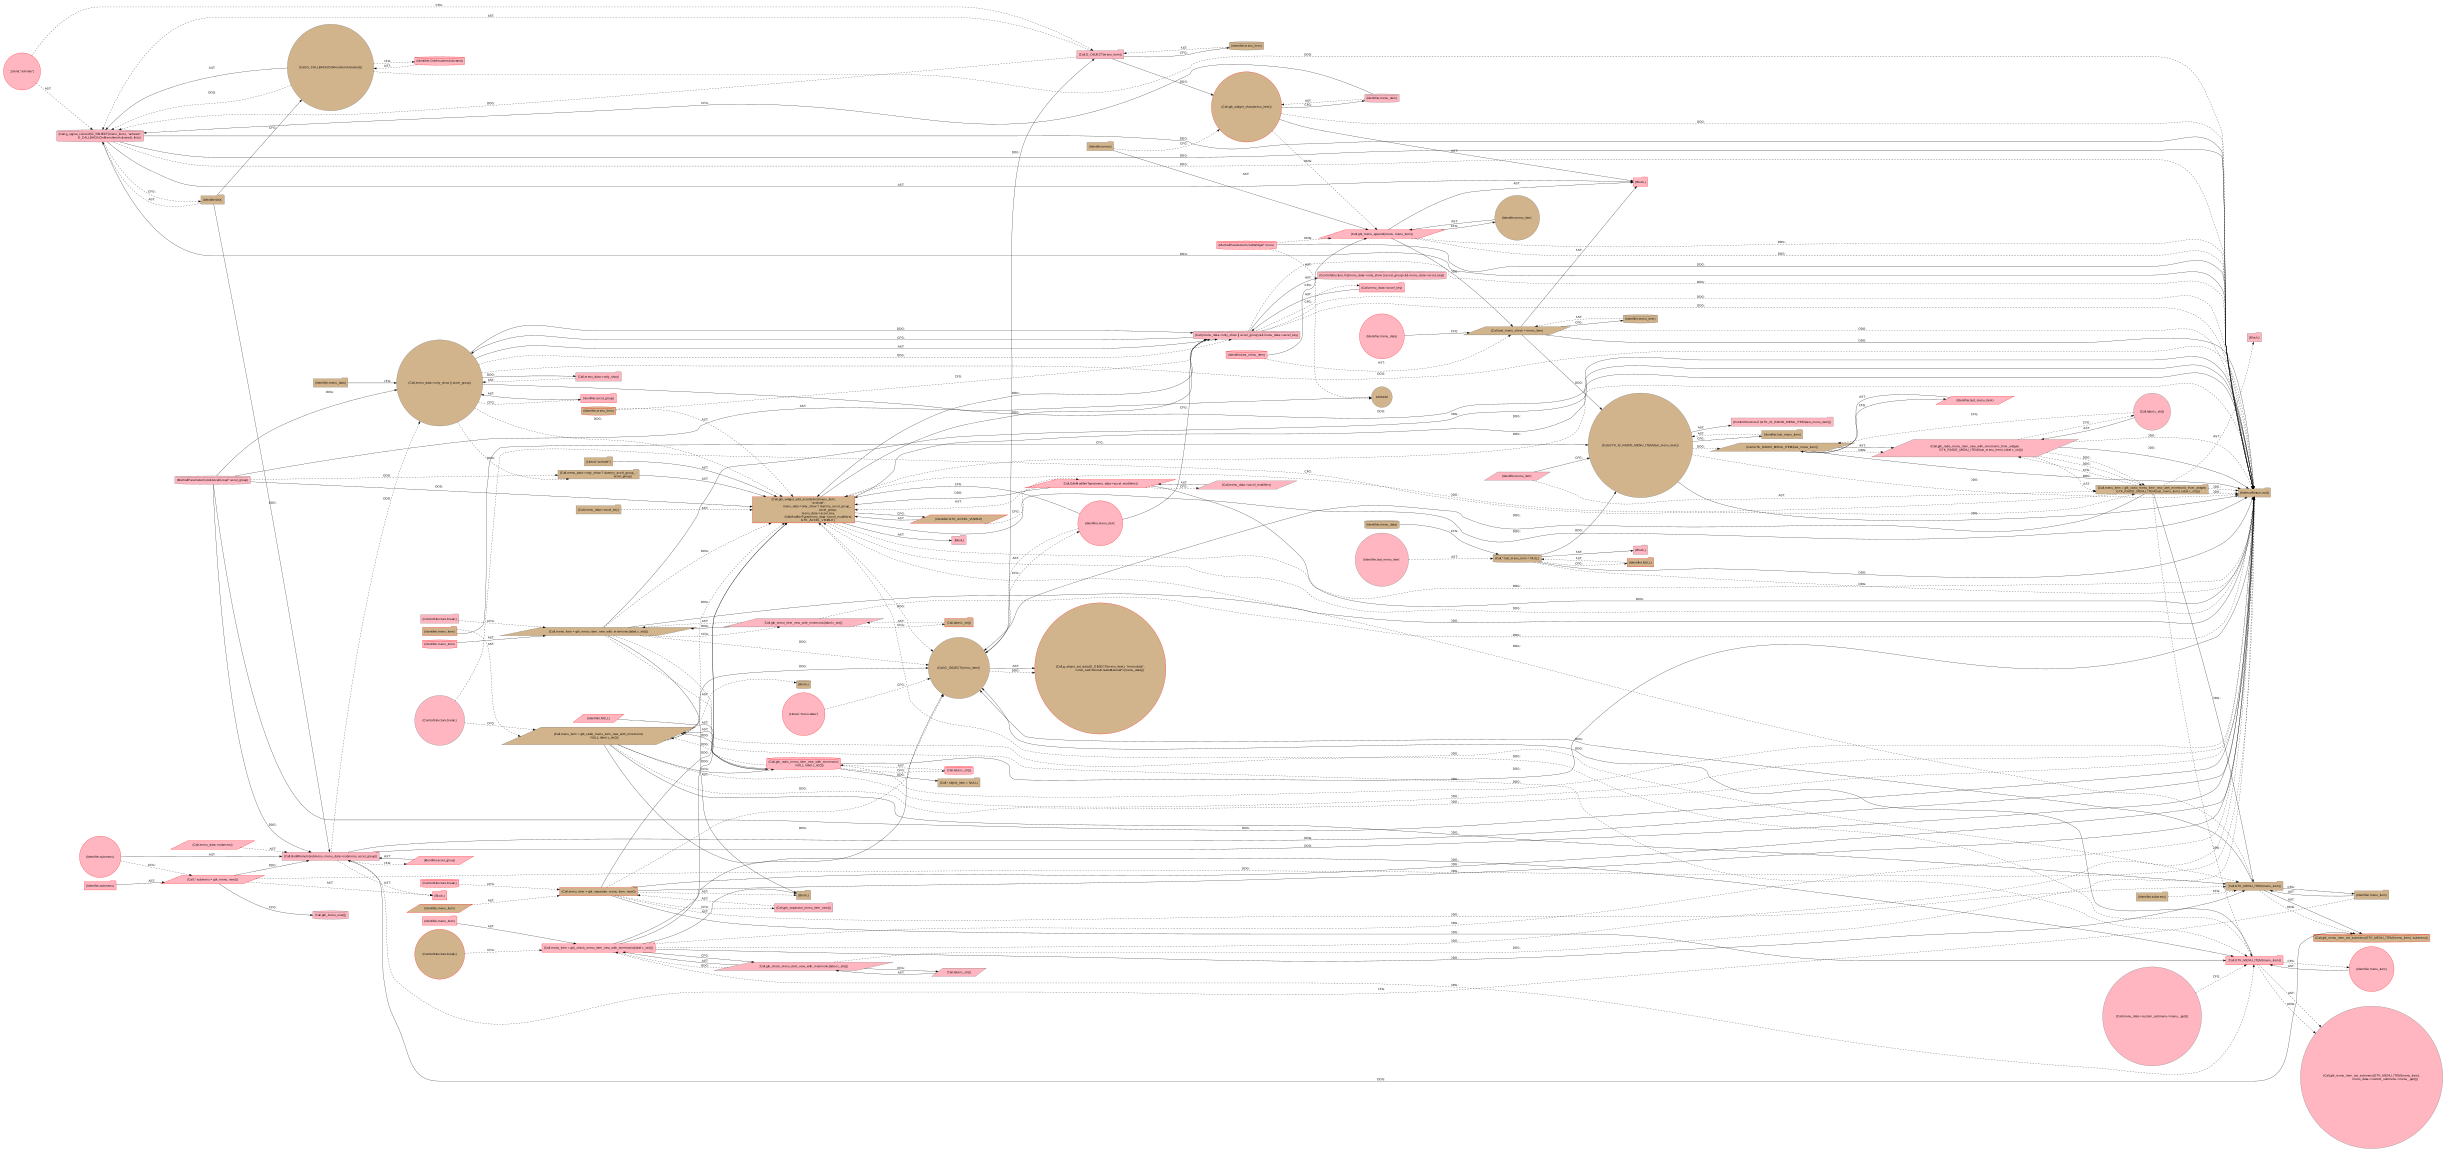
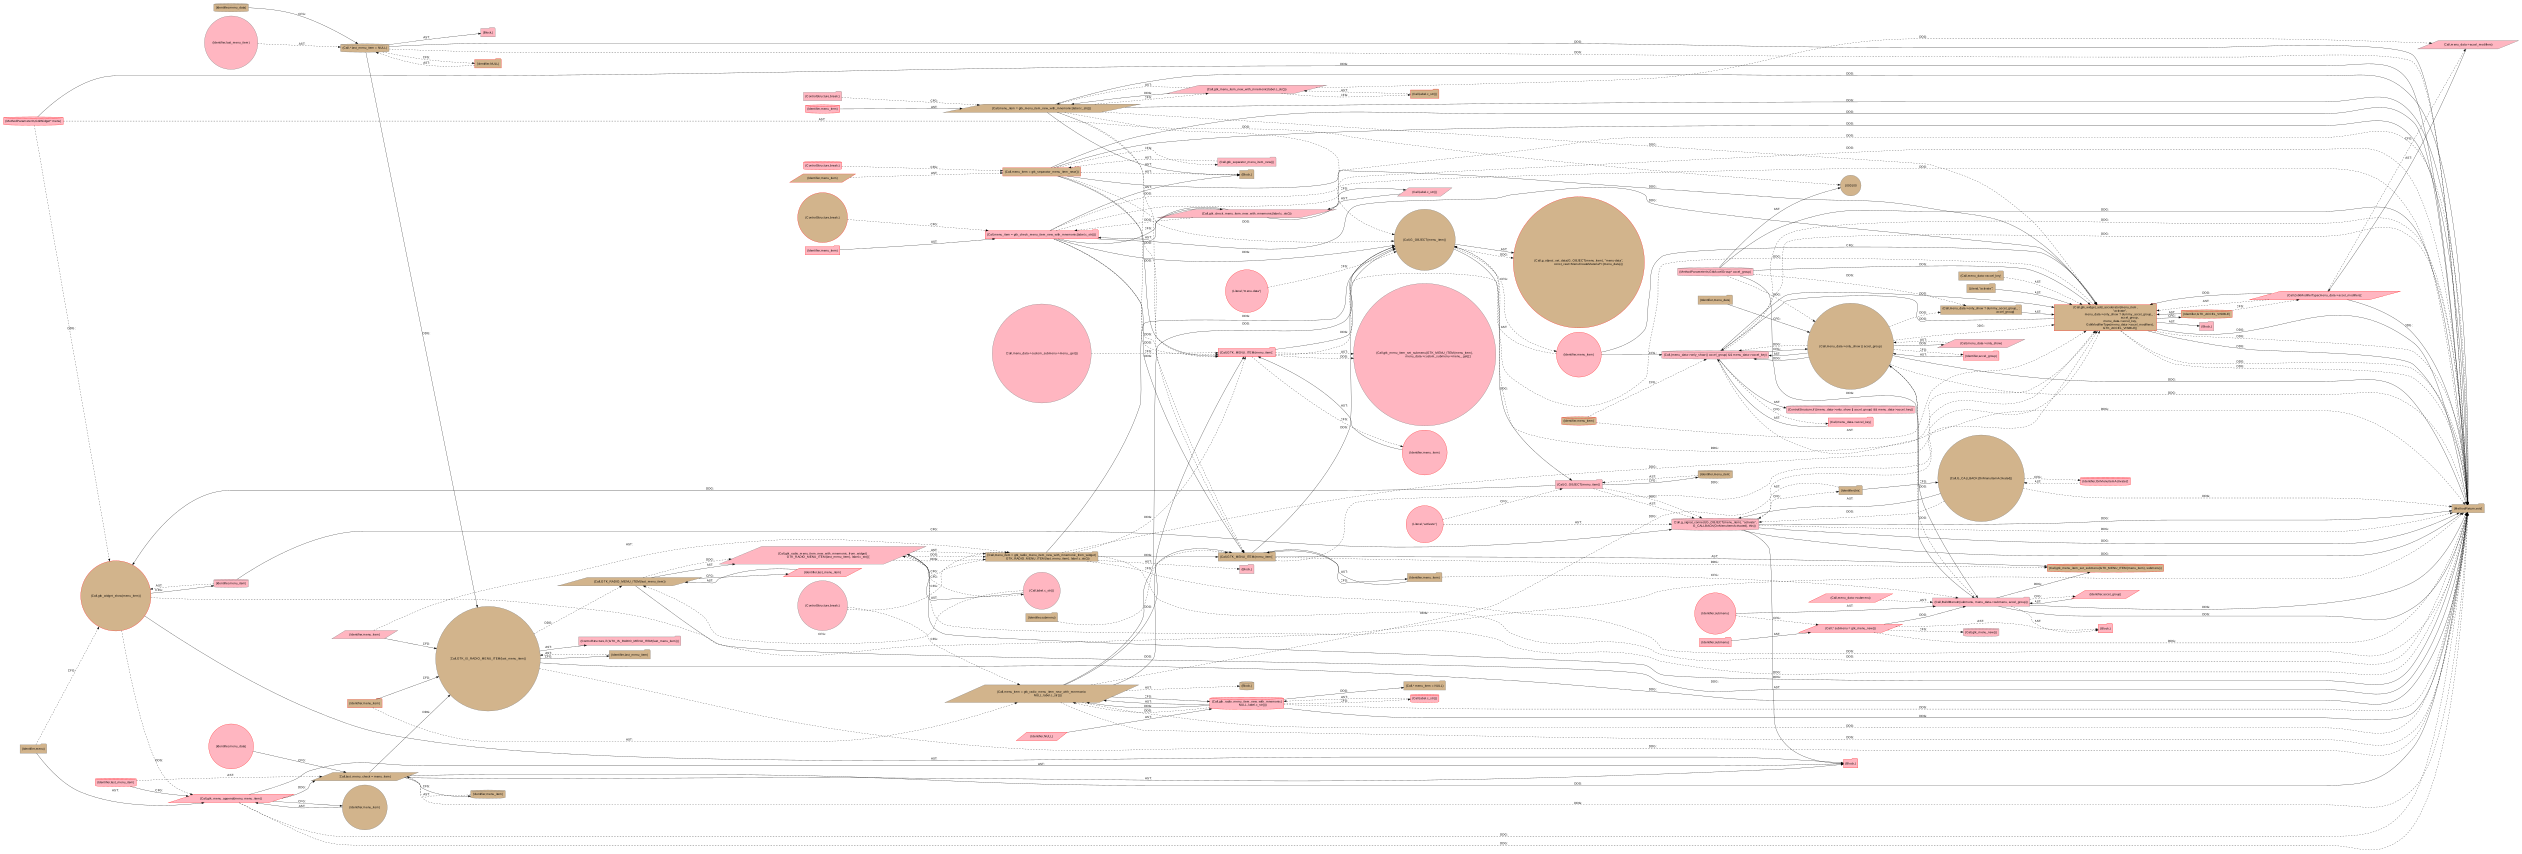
(1303, 241) -> (72, 342)
(599, 377) -> (1981, 344)
(298, 418) -> (1776, 298)
(959, 519) -> (2207, 314)
(274, 526) -> (1921, 495)
(1586, 637) -> (1871, 41)
(959, 783) -> (1425, 686)
(262, 907) -> (1924, 631)
